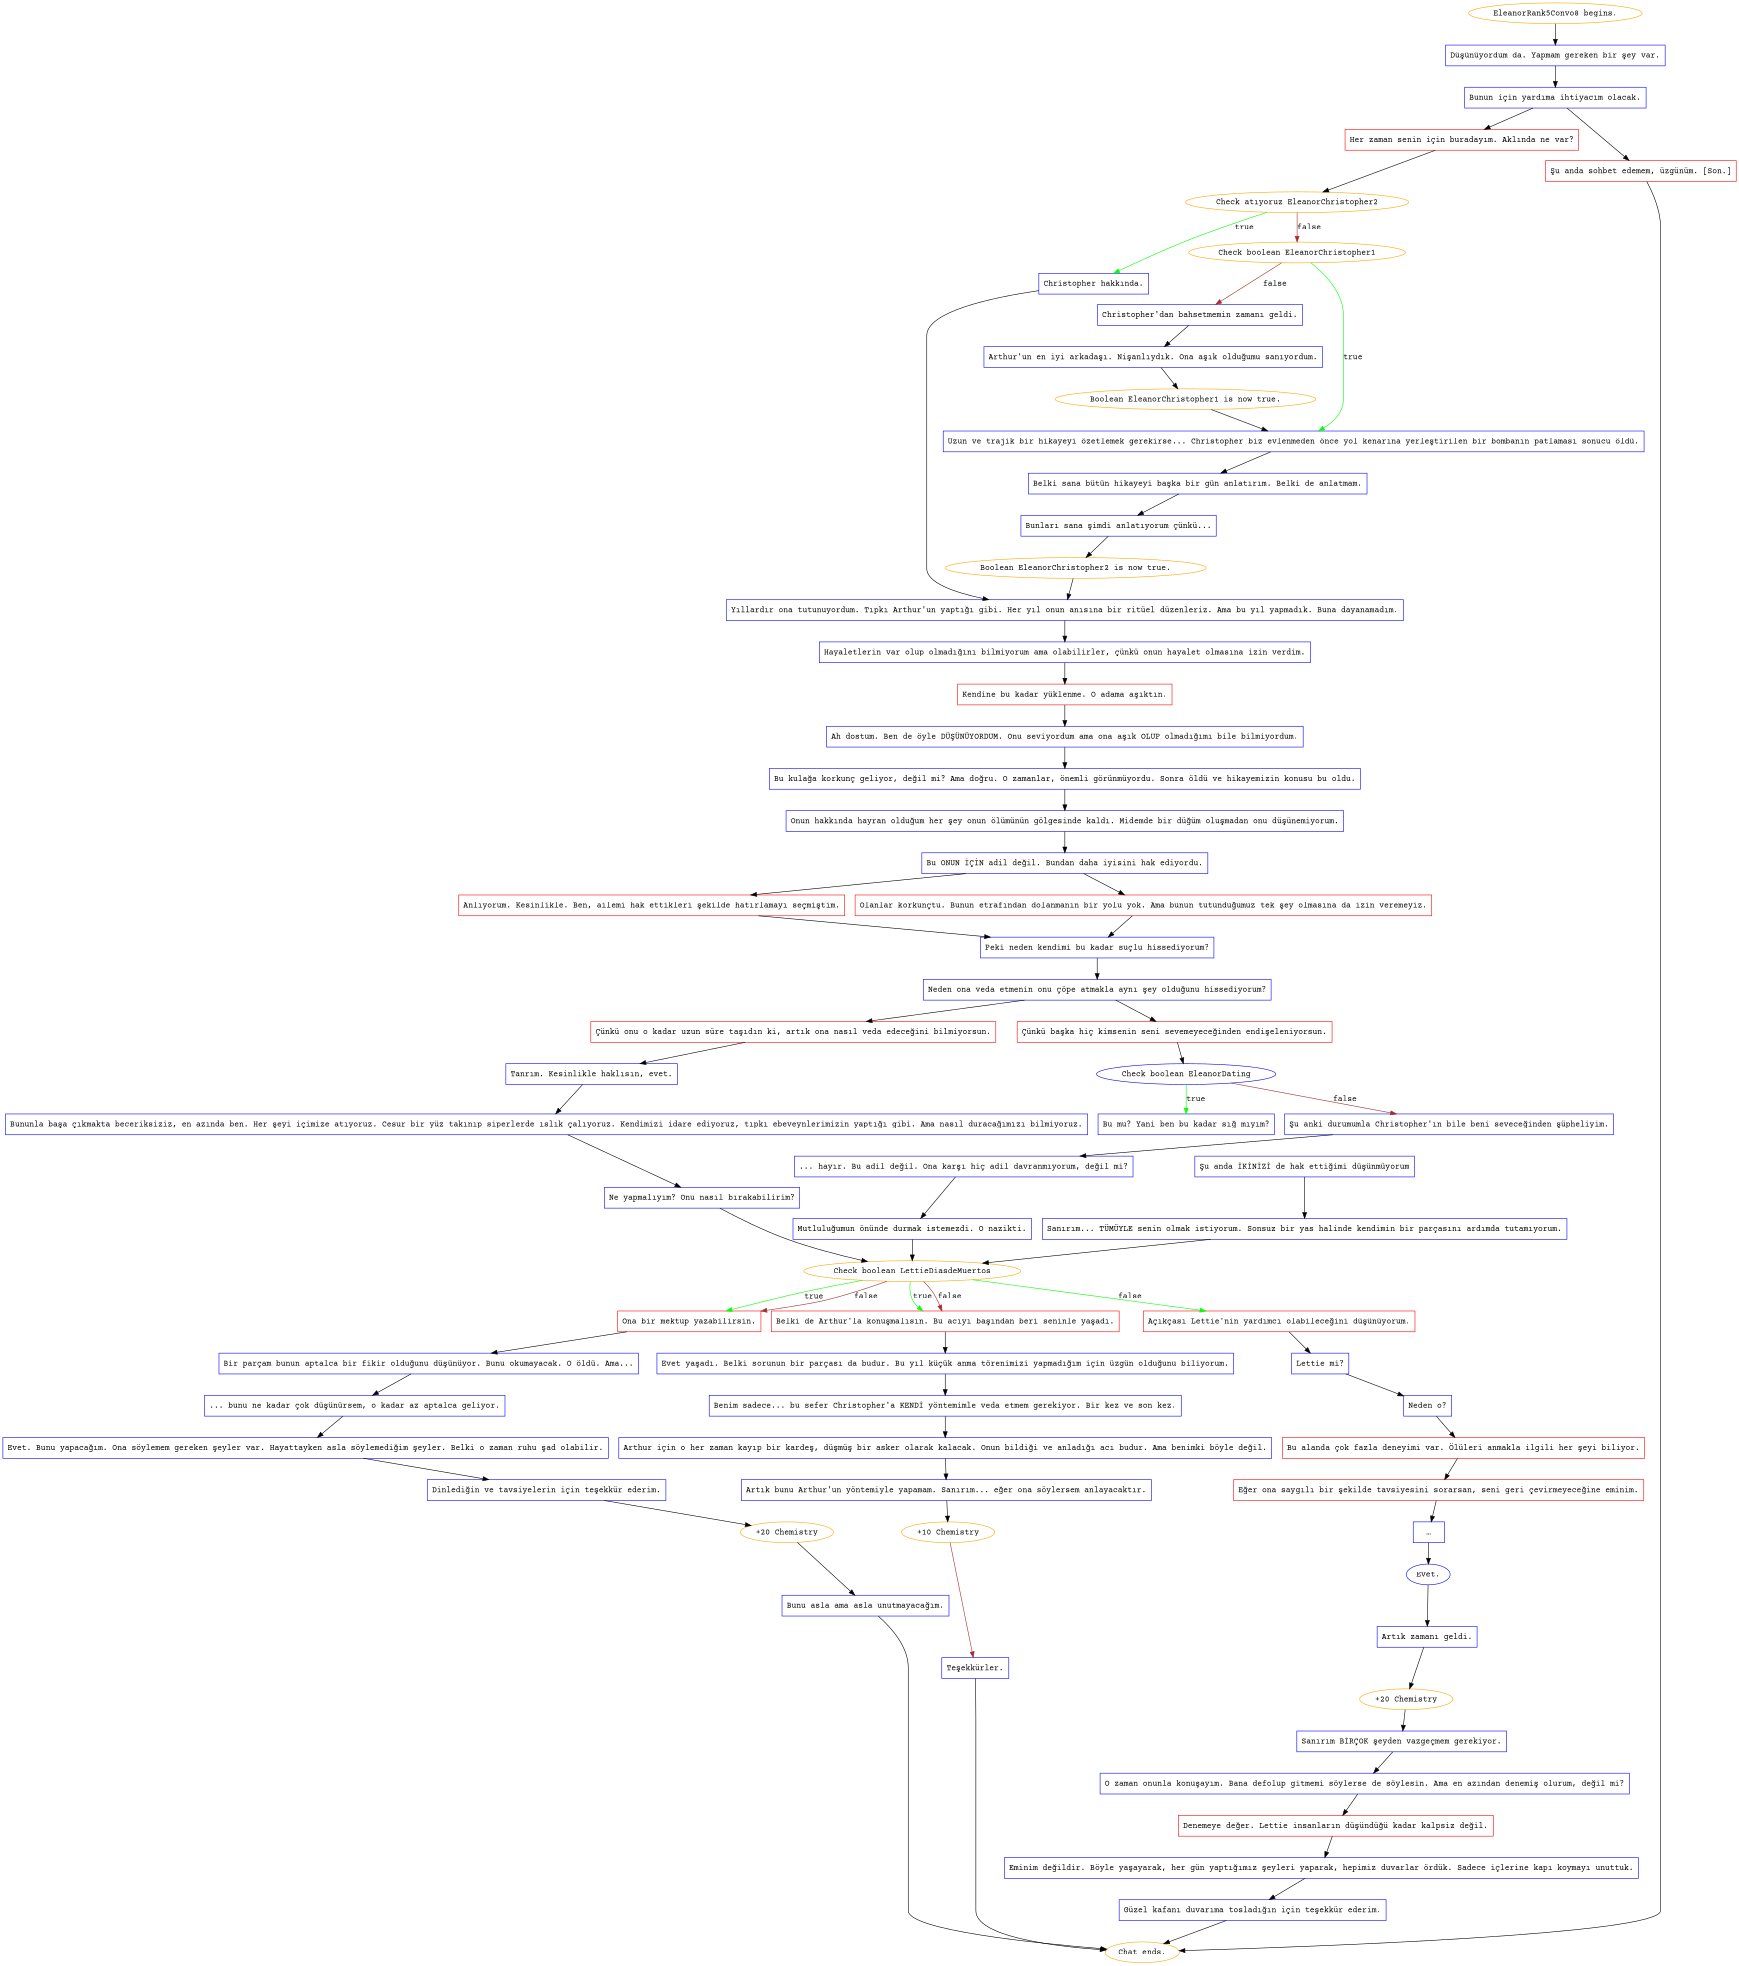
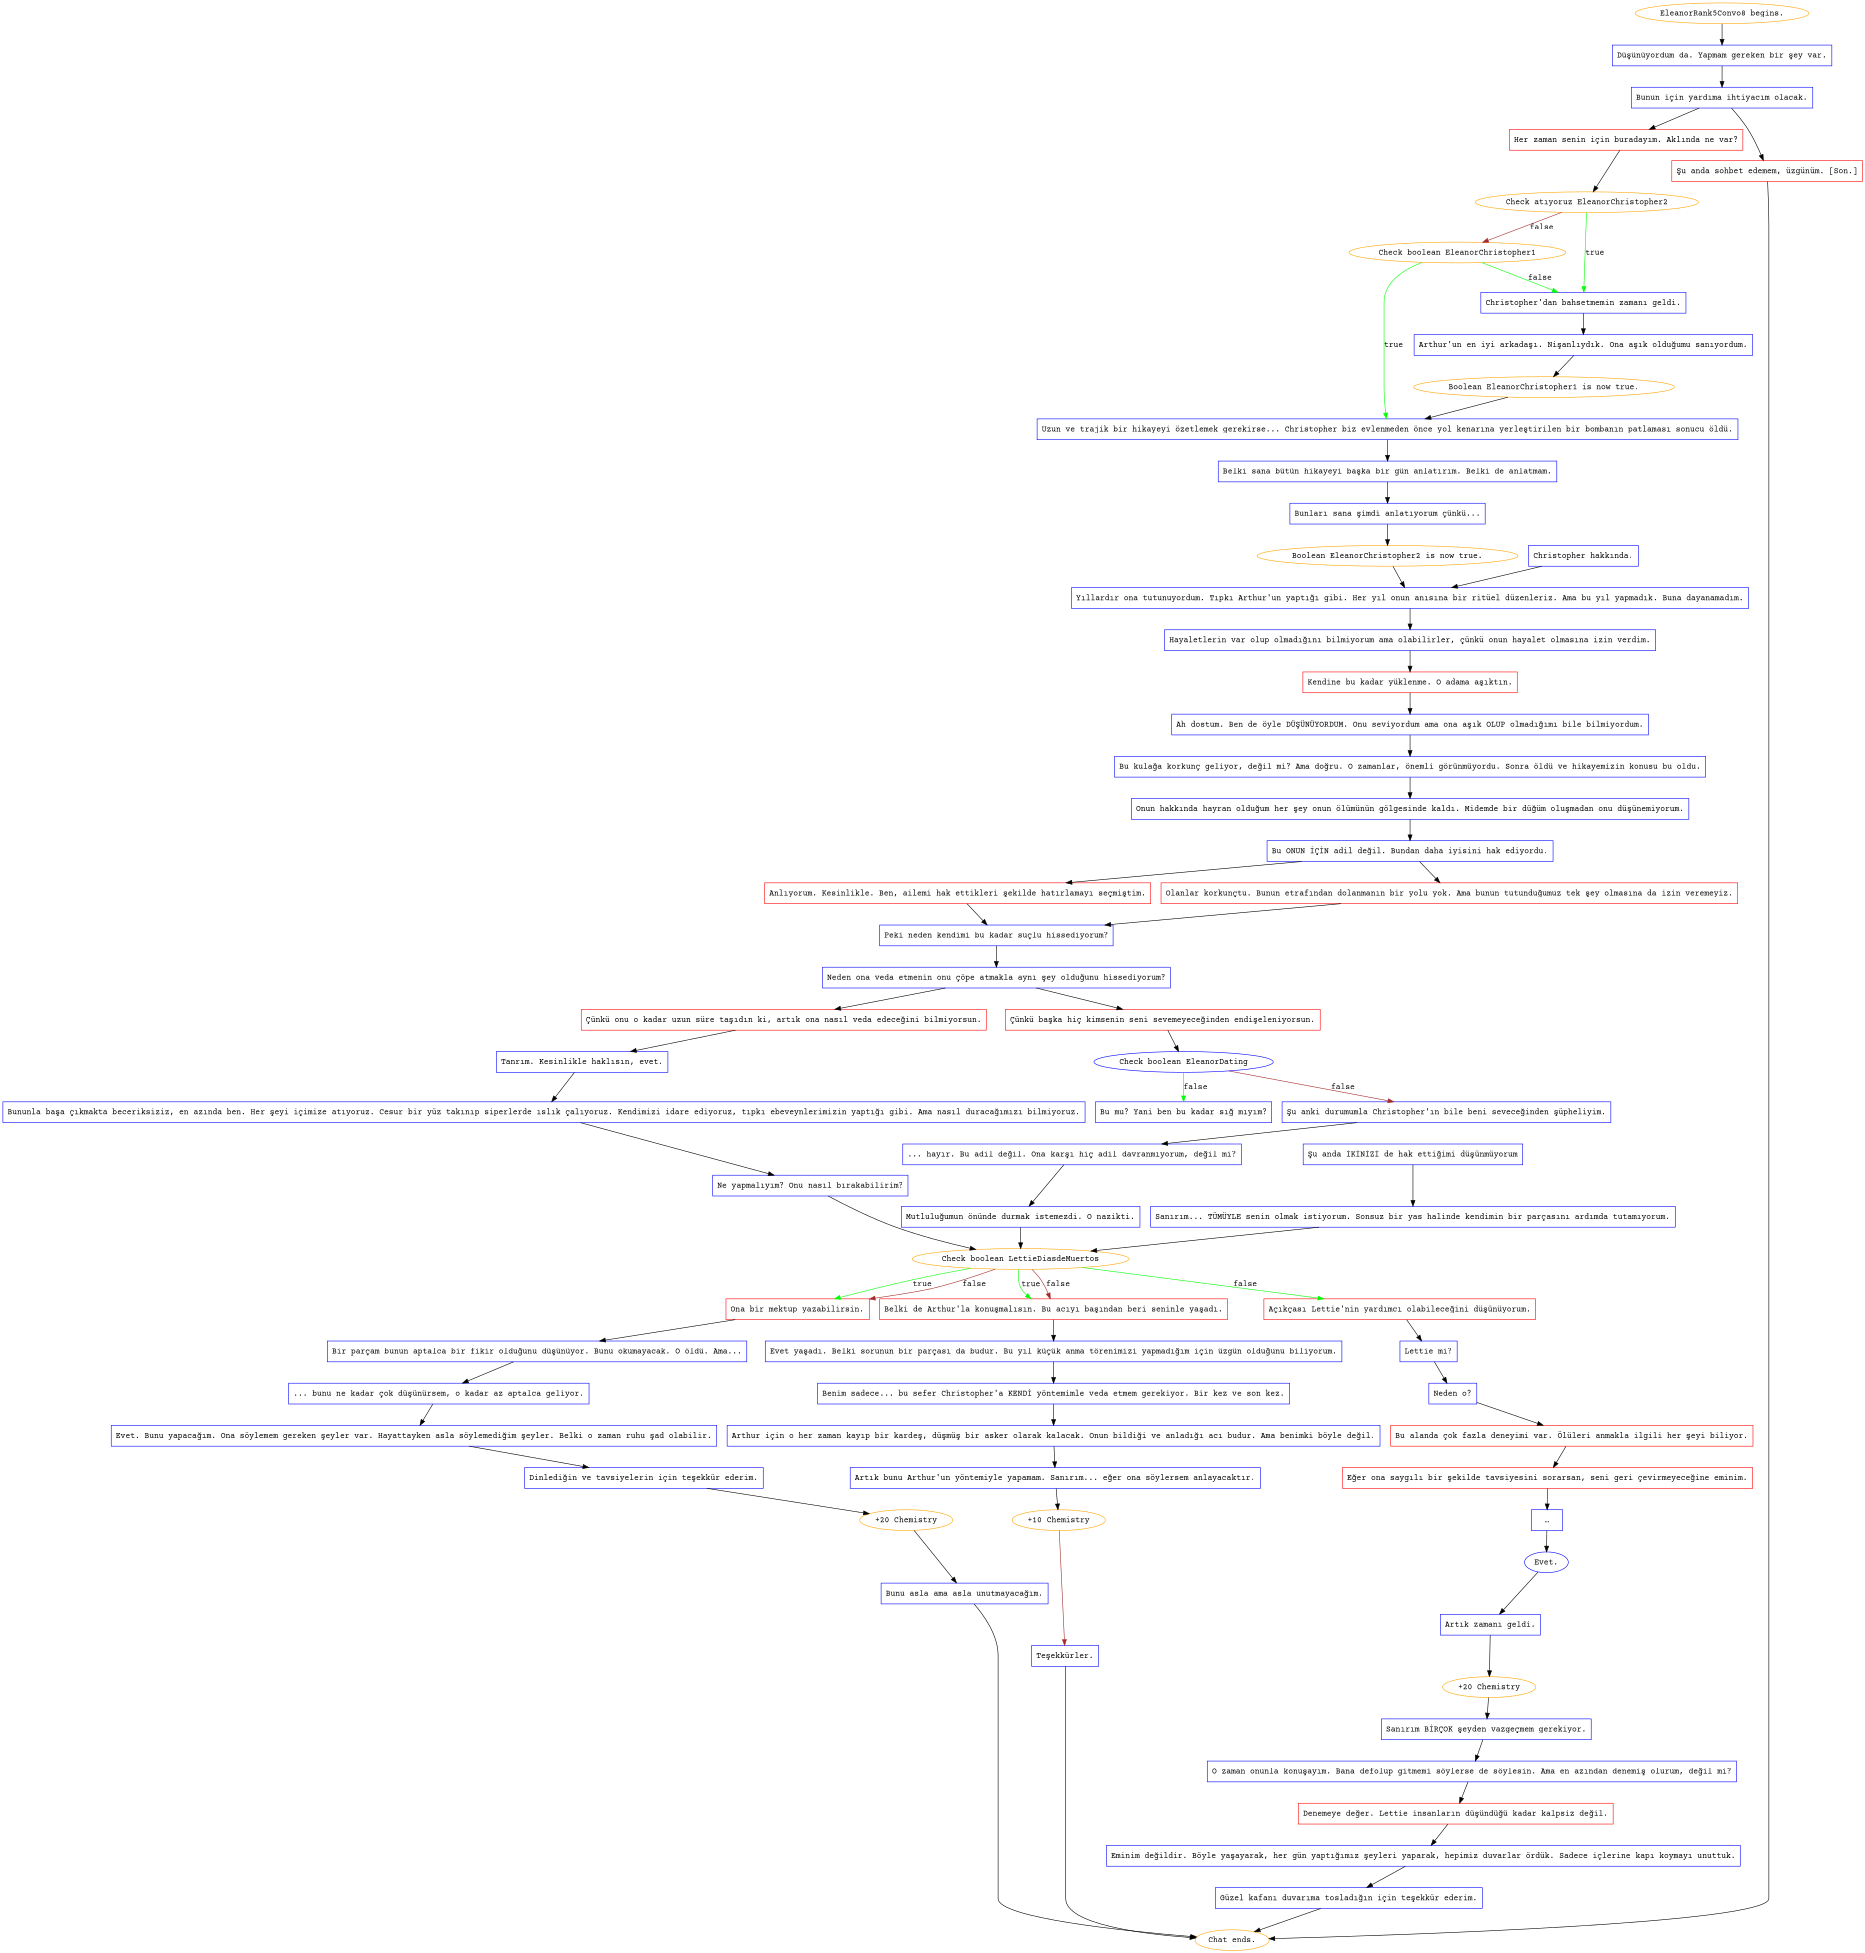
(1192, 239) -> (1585, 250)
(1251, 282) -> (1517, 276)
(1196, 1099) -> (1196, 1087)
